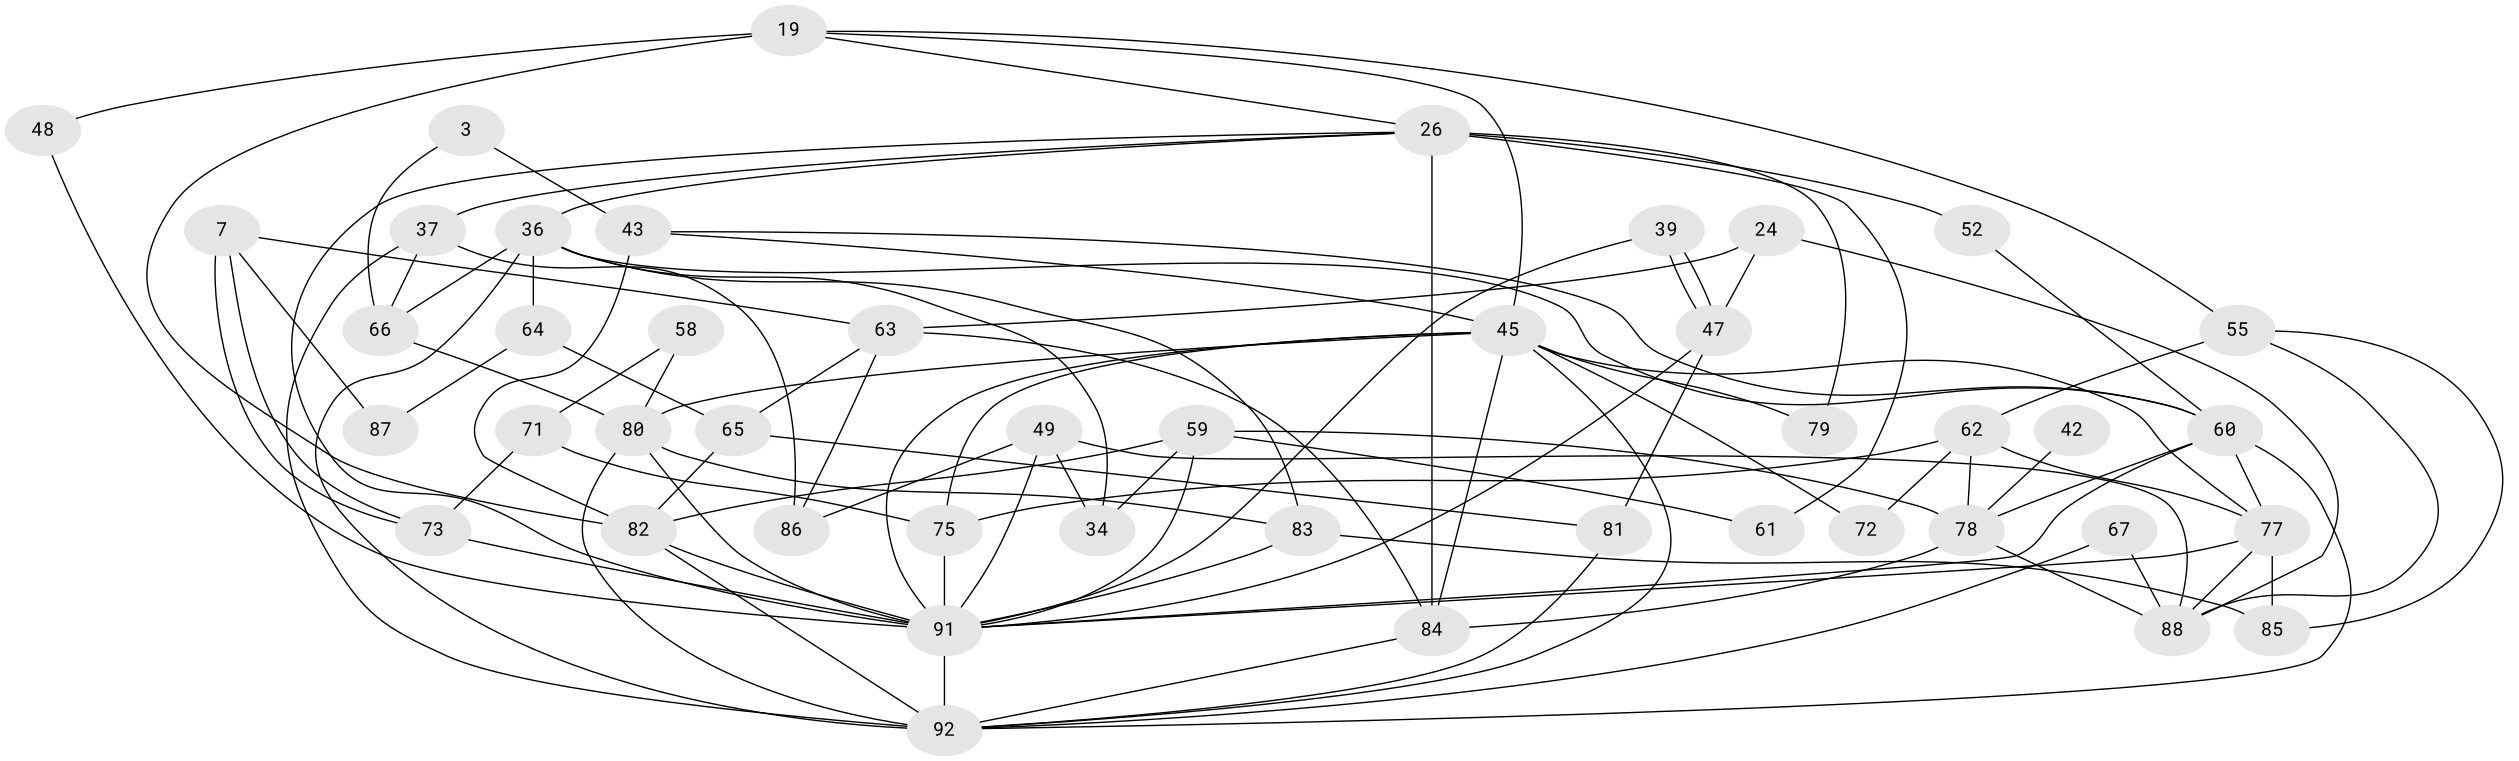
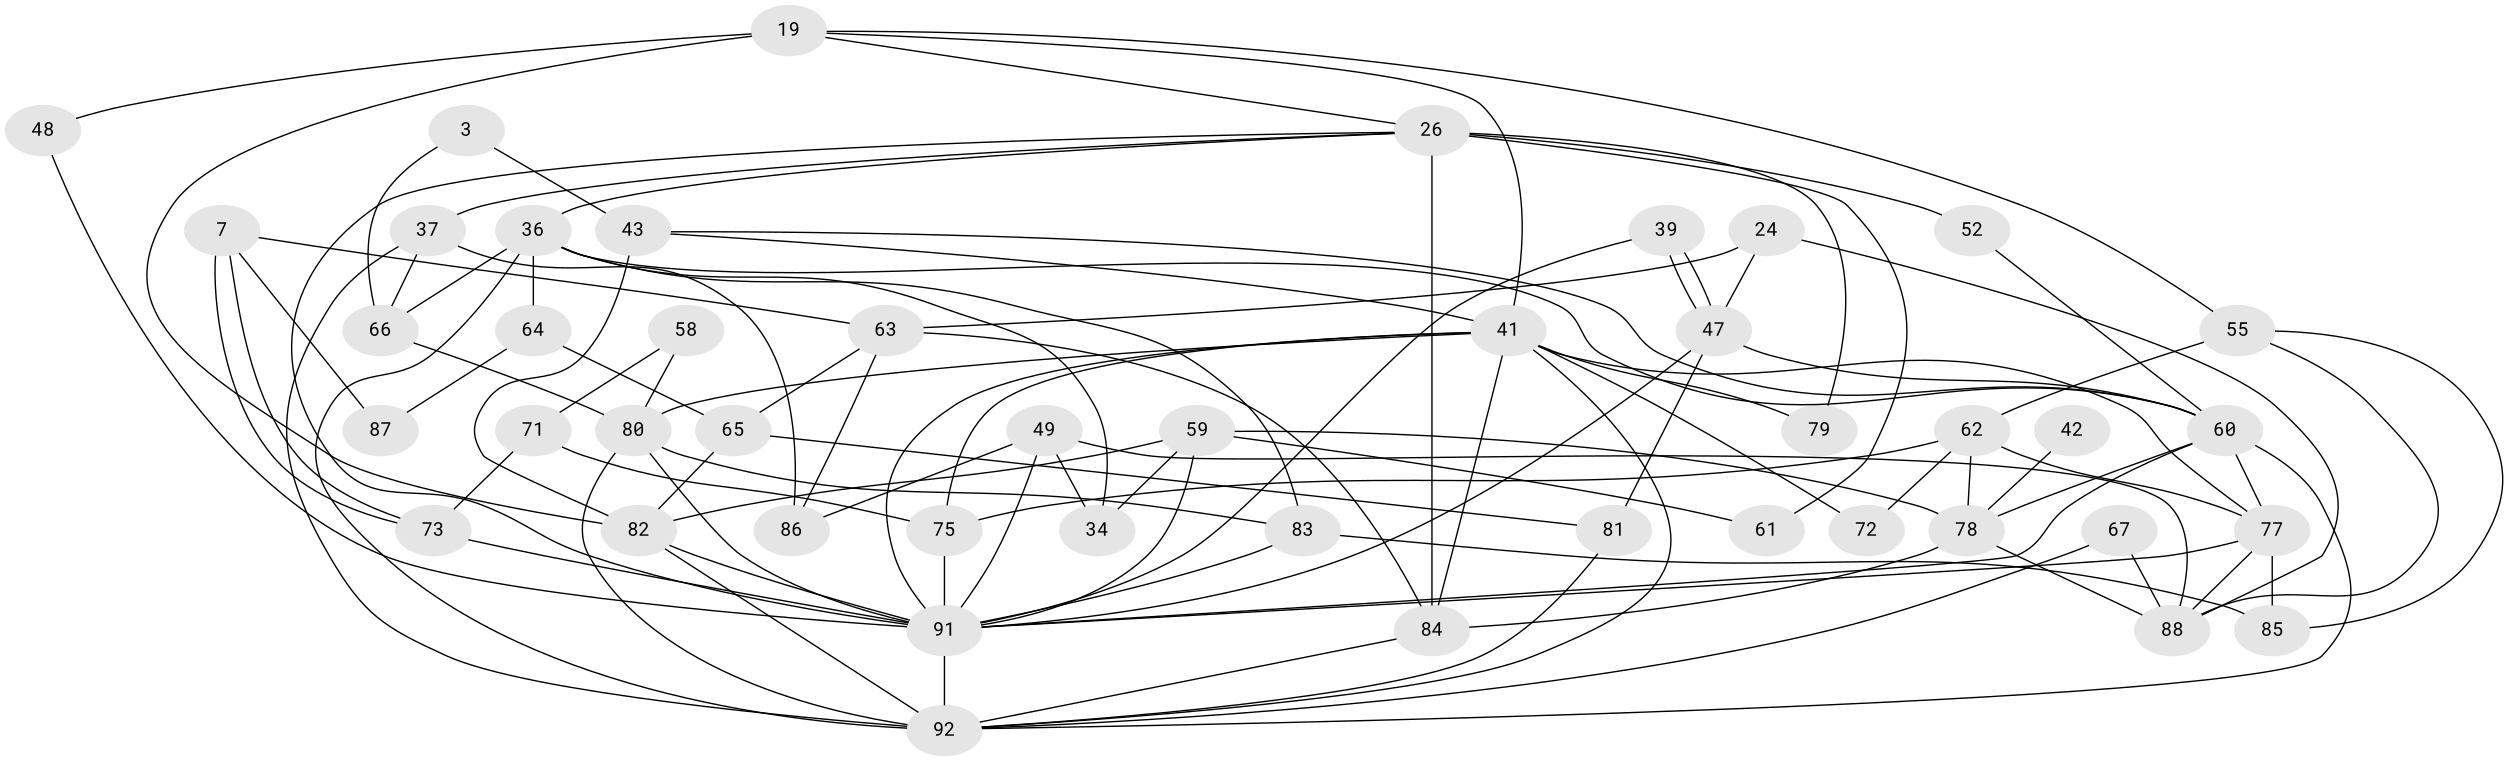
(1508, 331) -> (1508, 331)
none -> (1958, 380)
